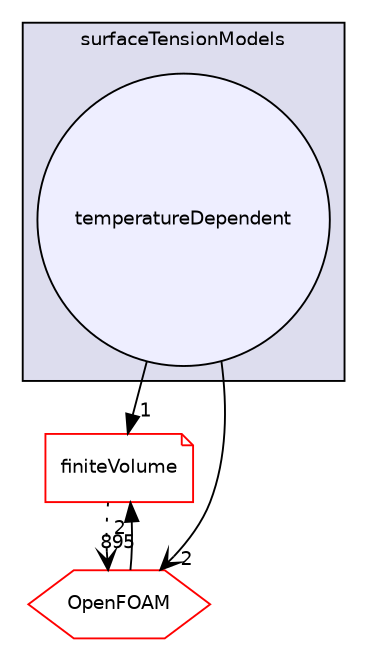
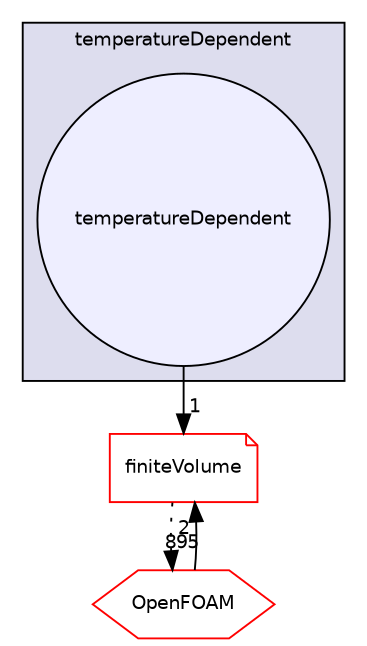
(184, 41) -> (184, 41)
(220, 465) -> none
(107, 527) -> (171, 527)
